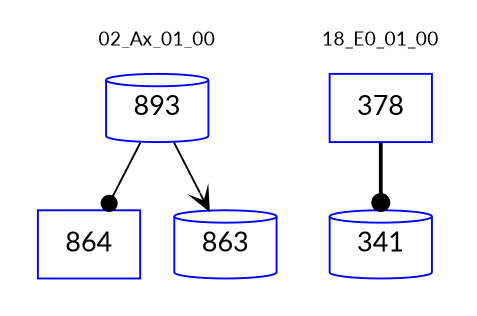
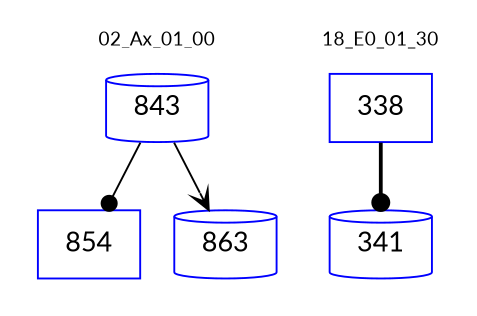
(381, 41) -> (381, 41)
(157, 108) -> (157, 108)
(381, 108) -> (381, 108)
(89, 244) -> (89, 244)
